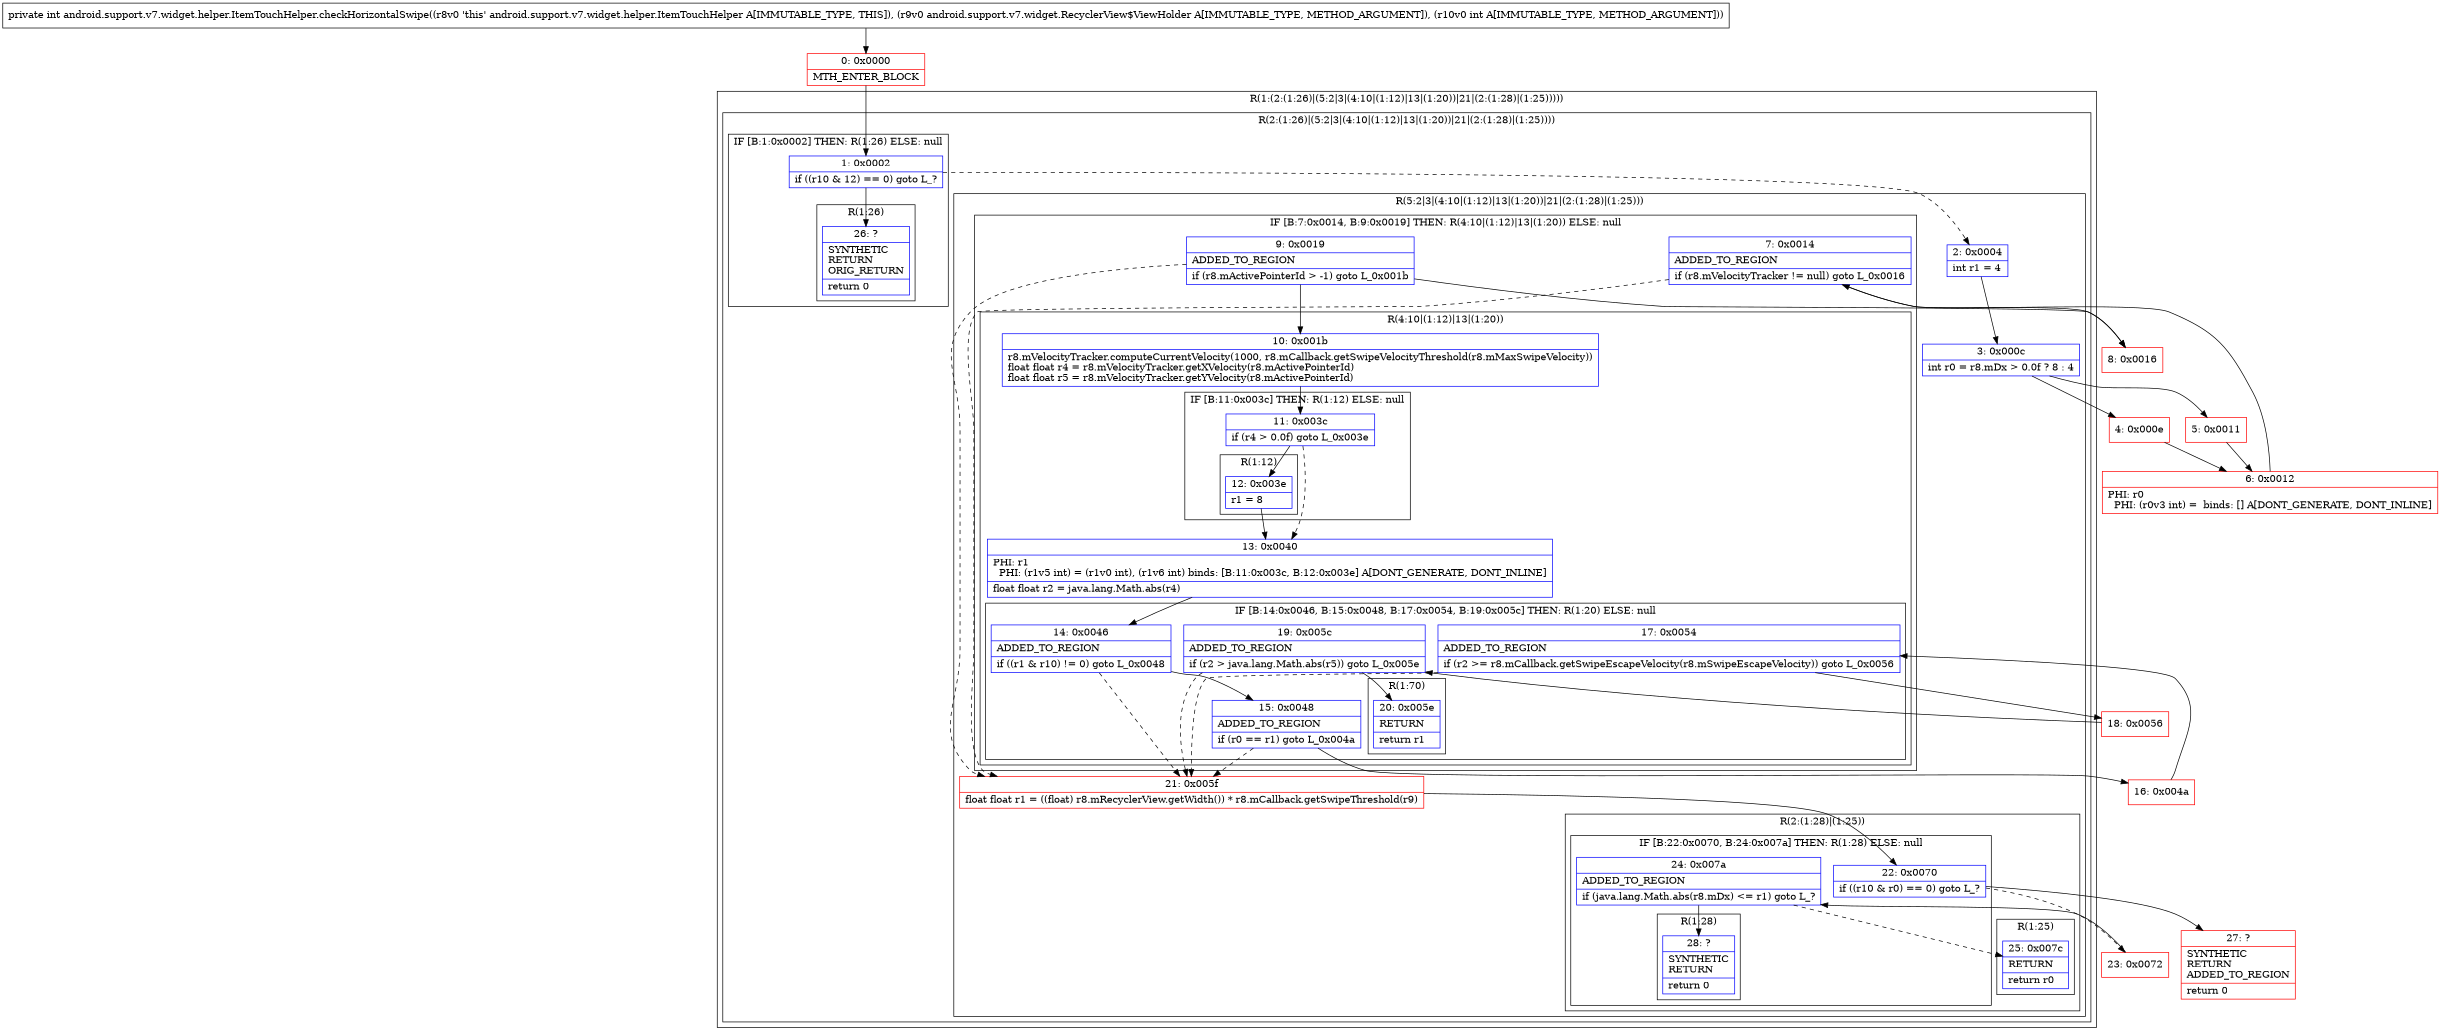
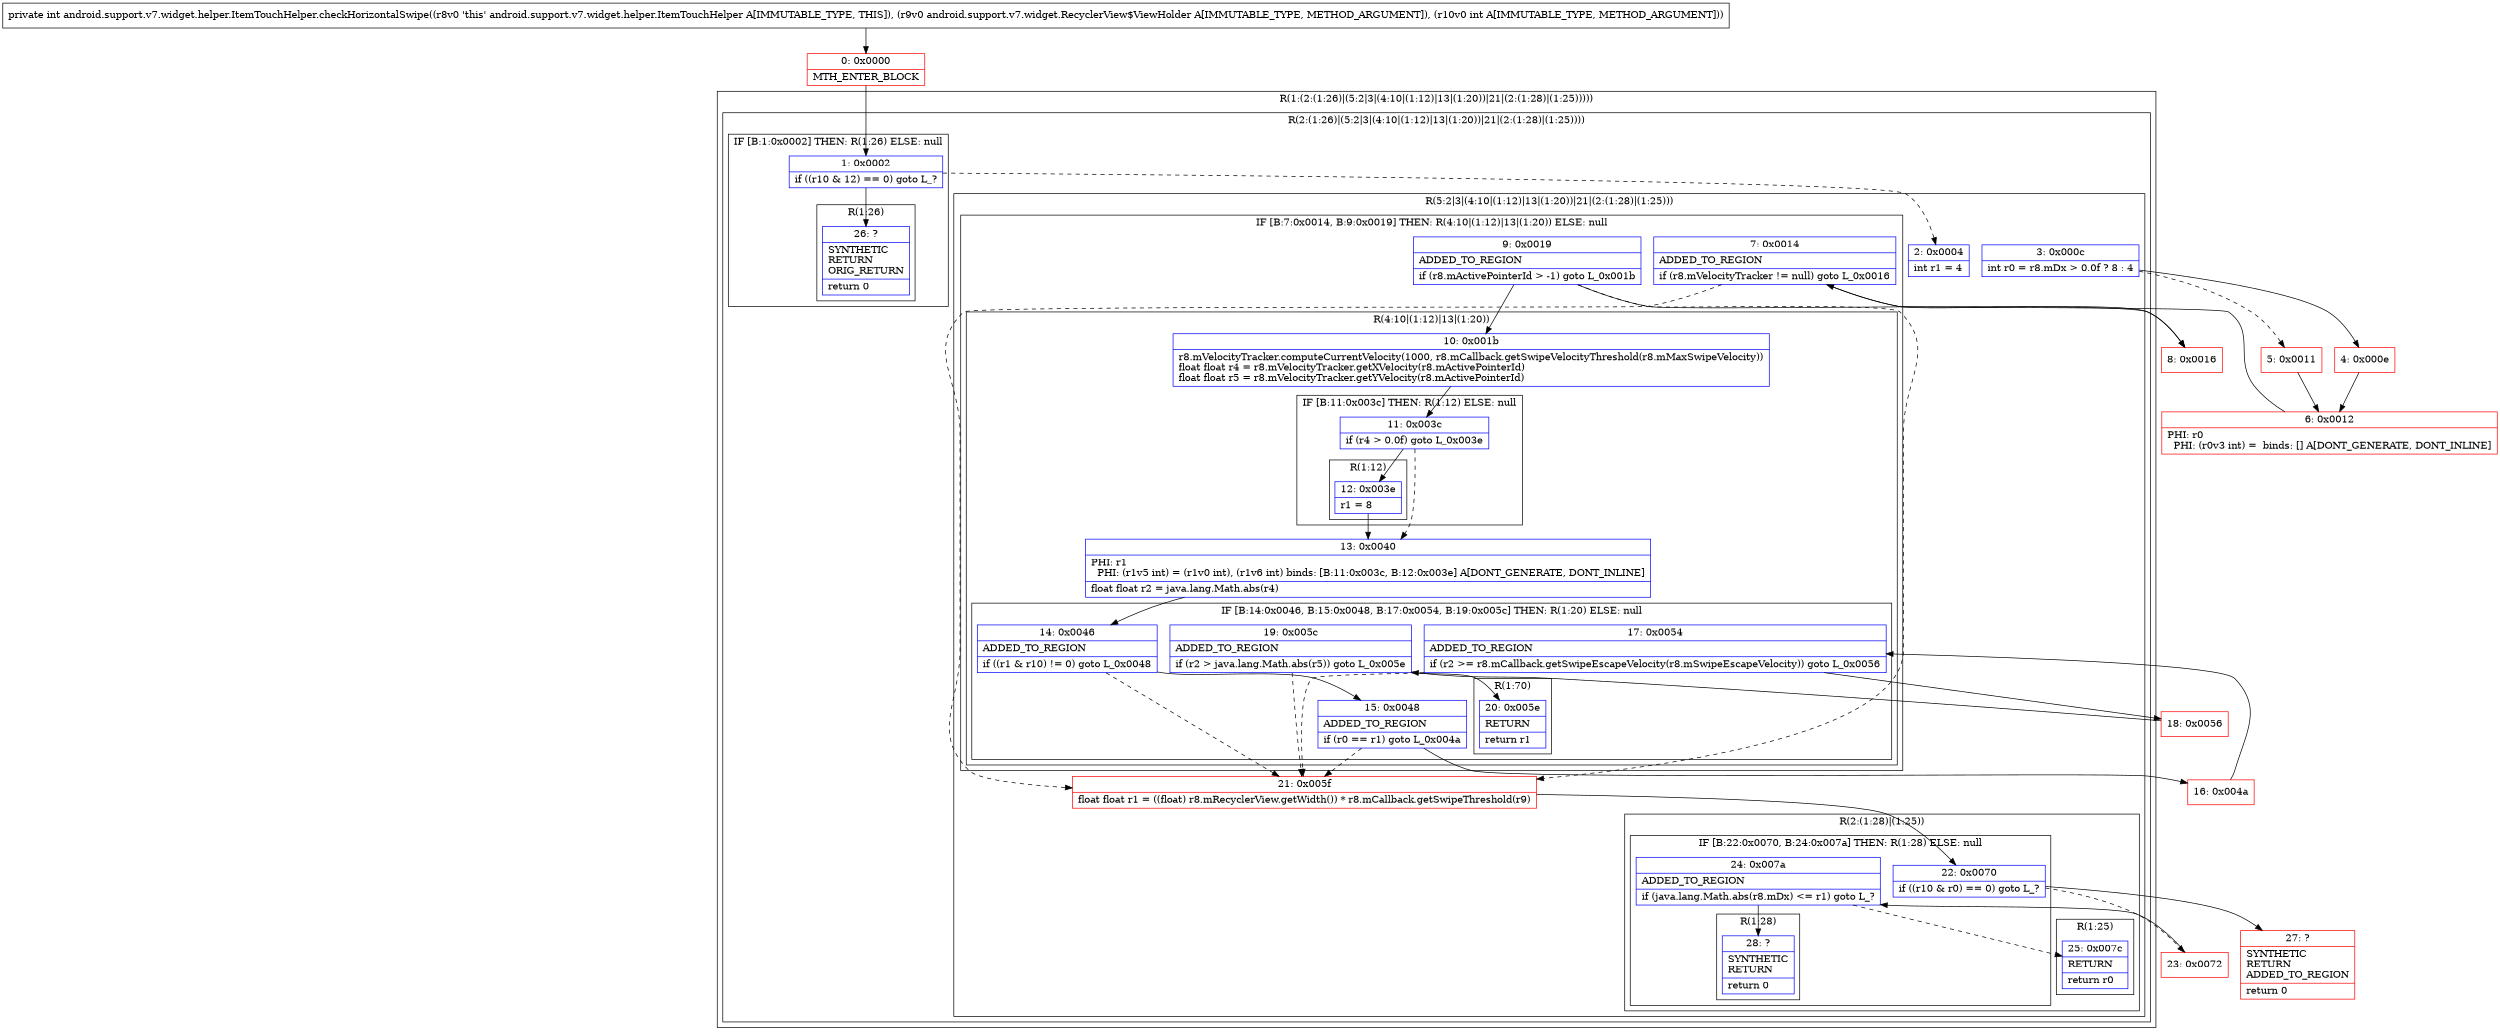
(1987, 302) -> none
(2129, 388) -> (2216, 294)
